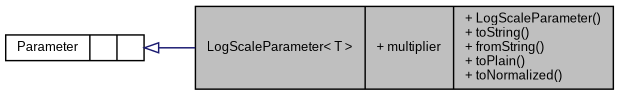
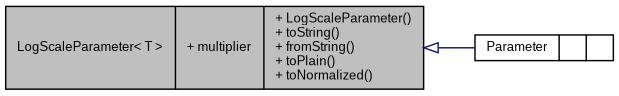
(177, 48) -> (457, 48)
